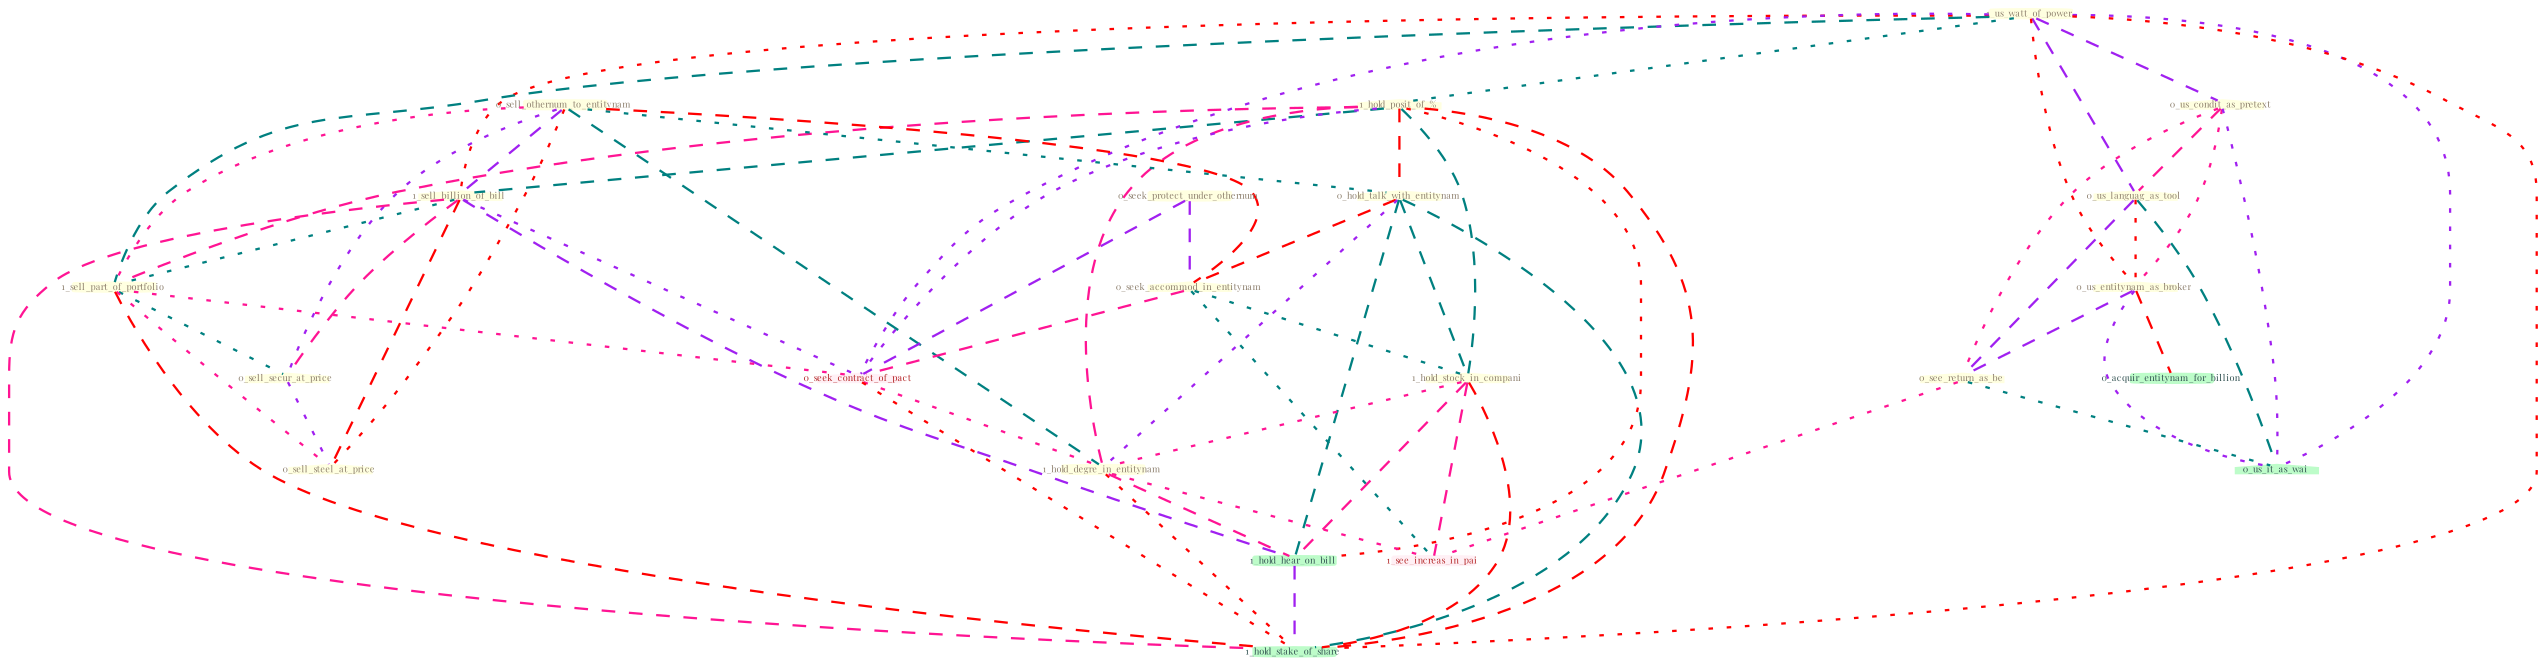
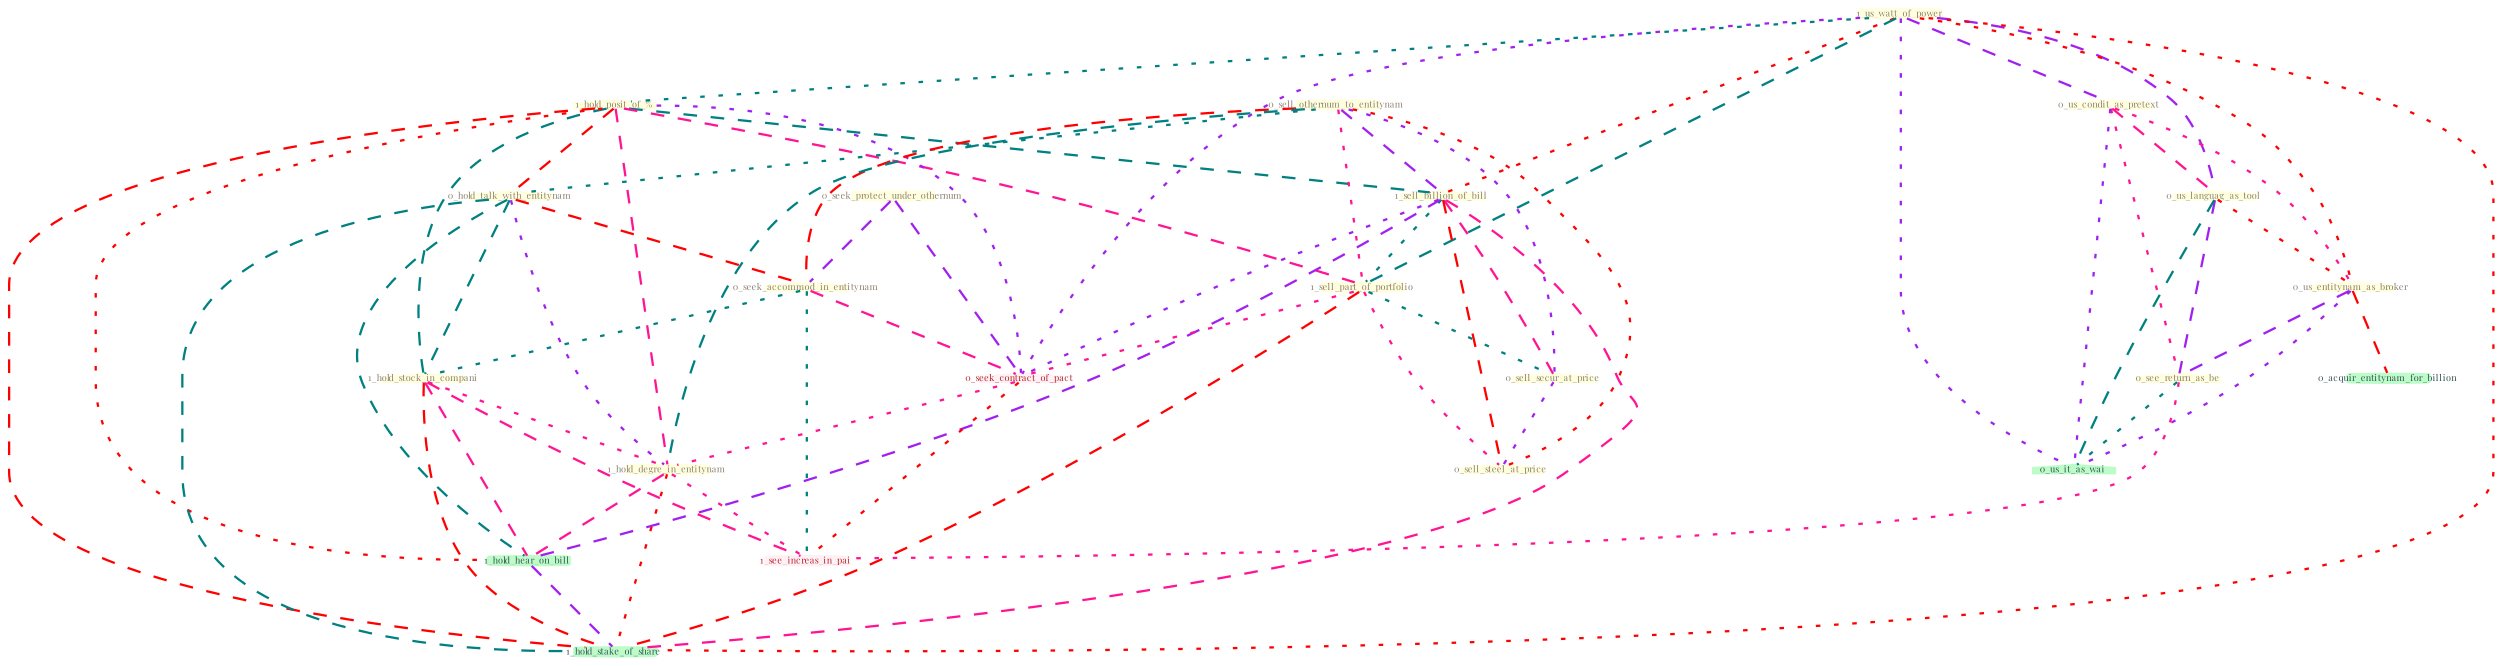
(1076, 515) -> (914, 469)
